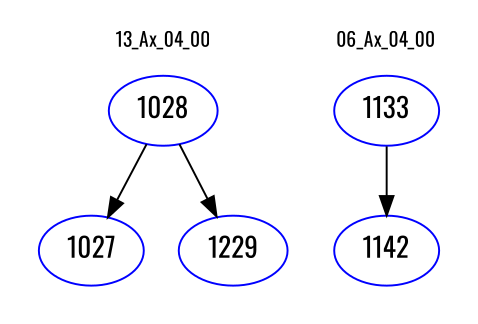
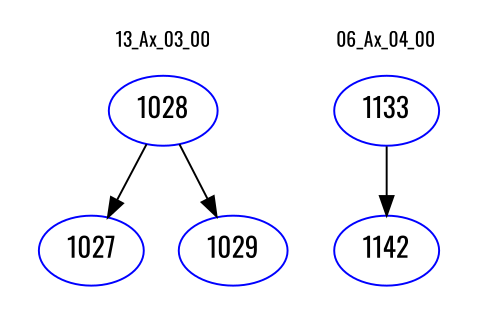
(163, 42) -> (163, 42)
(233, 251) -> (233, 251)
